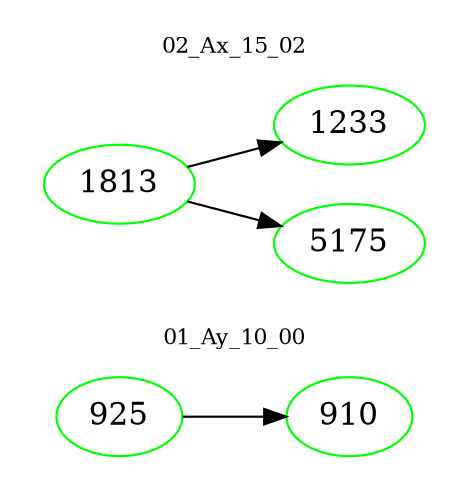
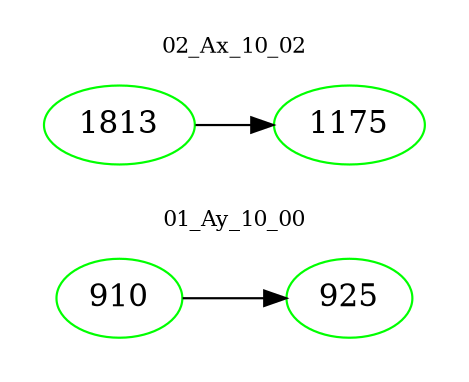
(234, 47) -> (234, 47)
(349, 125) -> none
(349, 243) -> (349, 125)
(223, 417) -> (223, 298)
